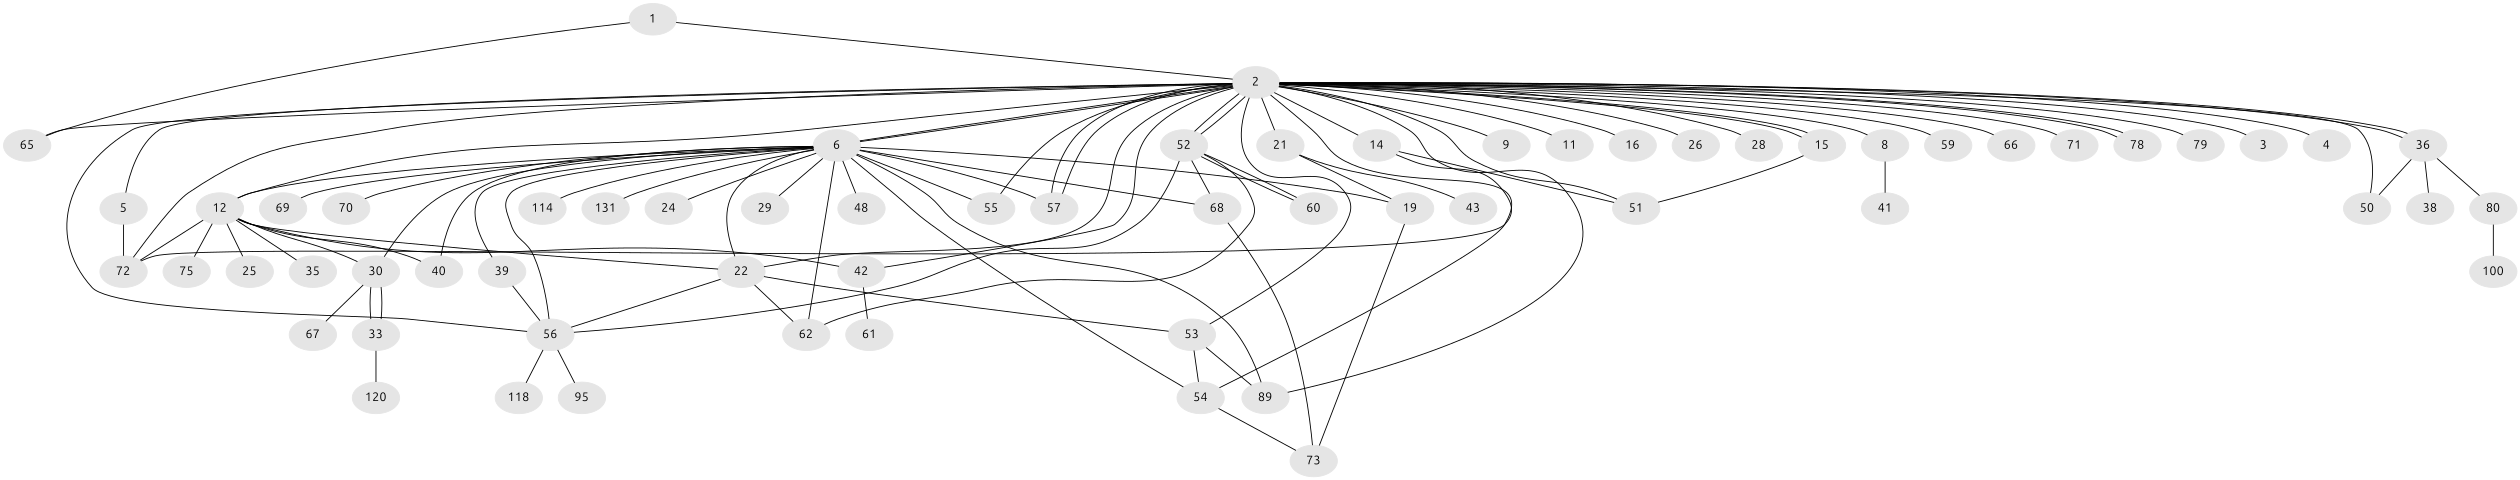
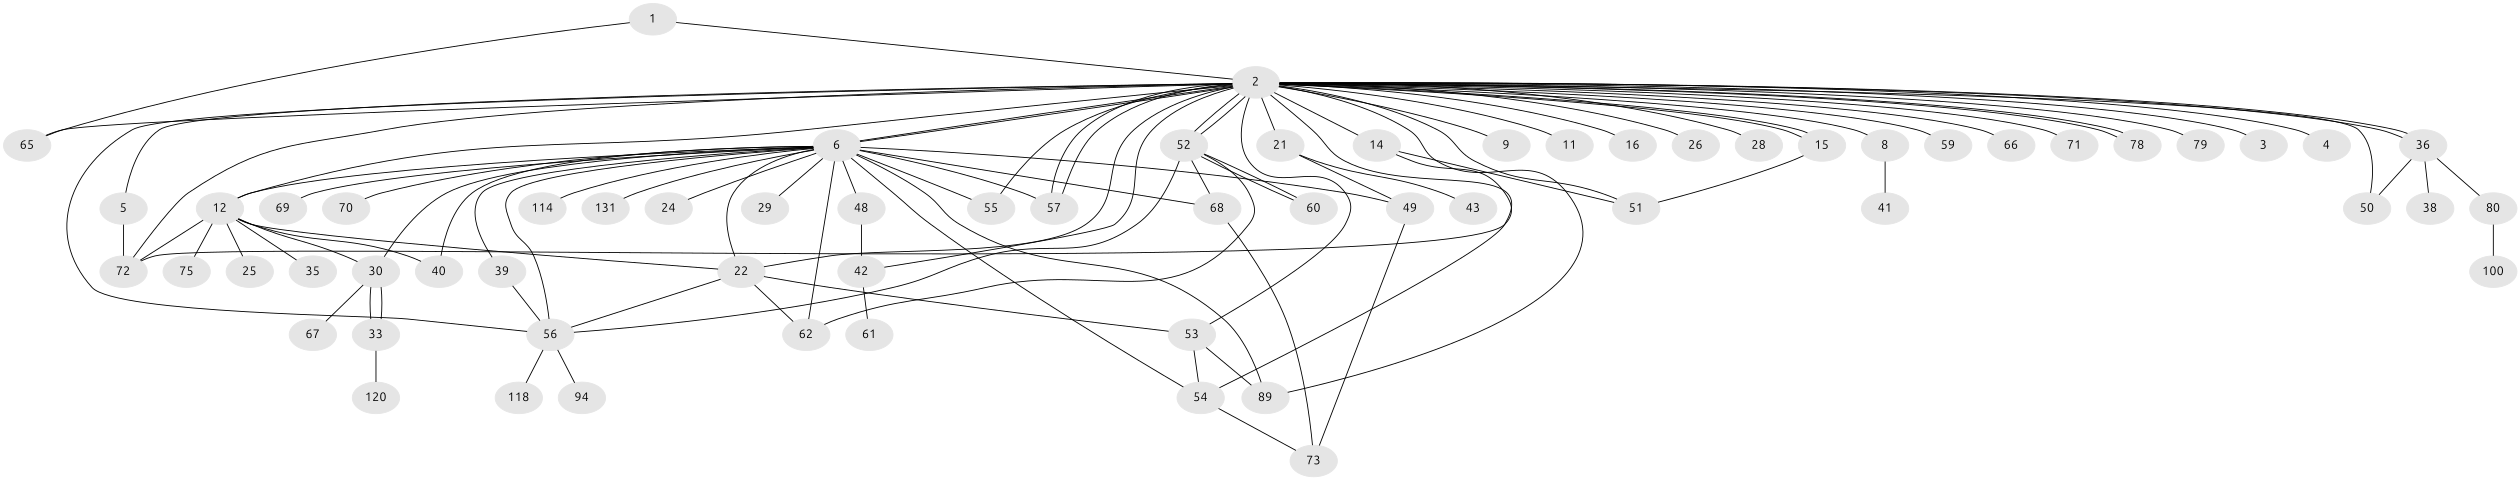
(1410, 209) -> (1410, 209)
(537, 251) -> (861, 240)
(582, 398) -> (582, 398)
